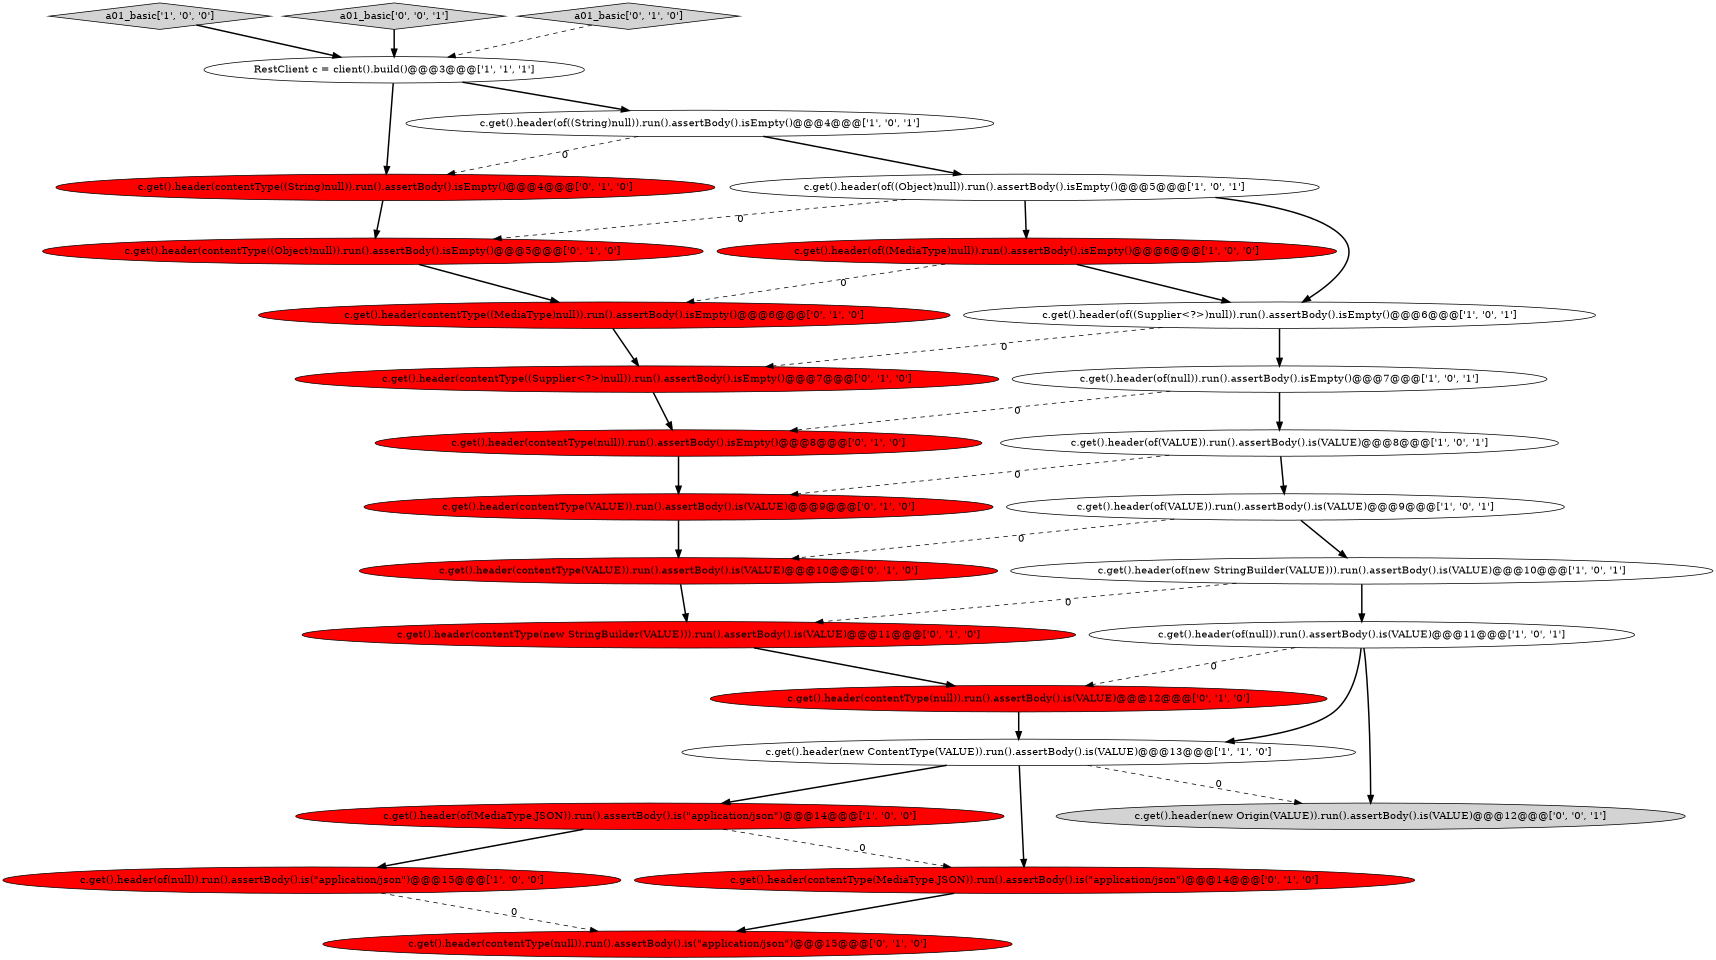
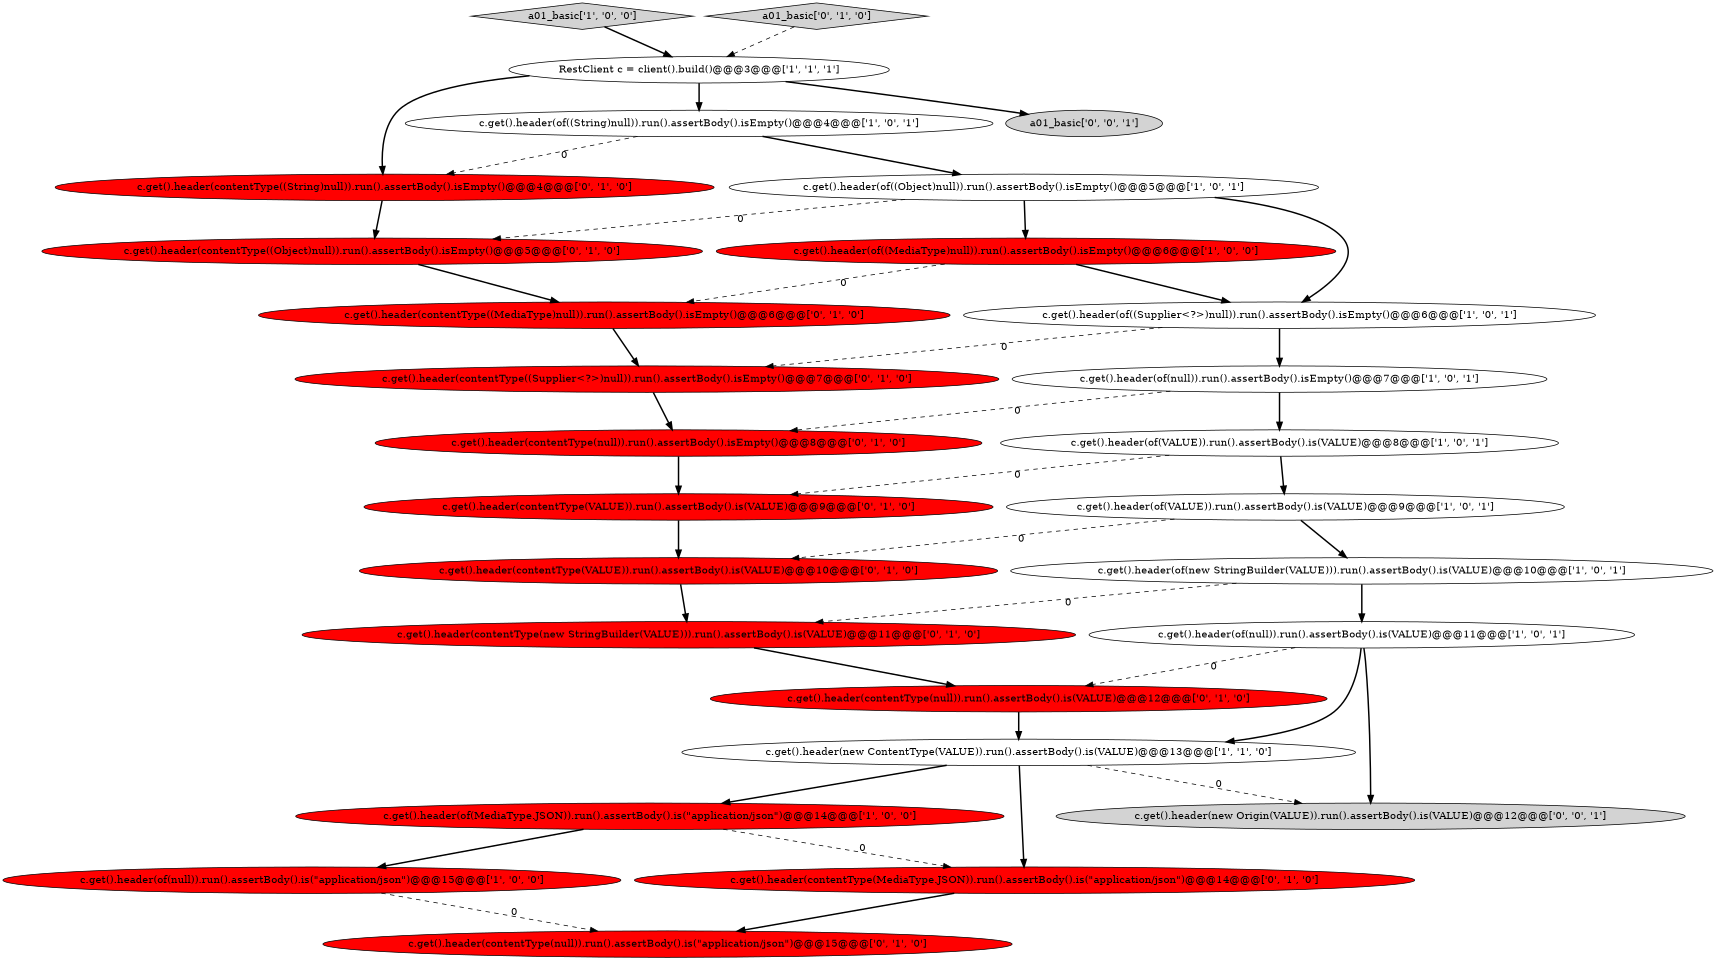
(394, 16) -> (1084, 123)
(394, 39) -> (903, 97)
